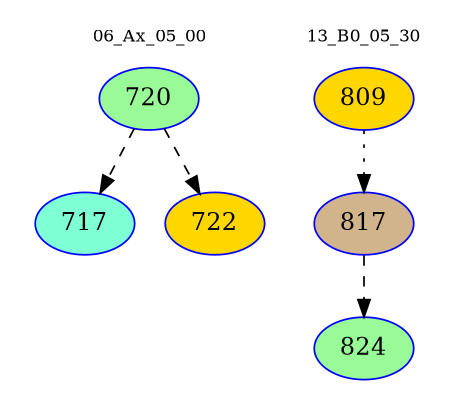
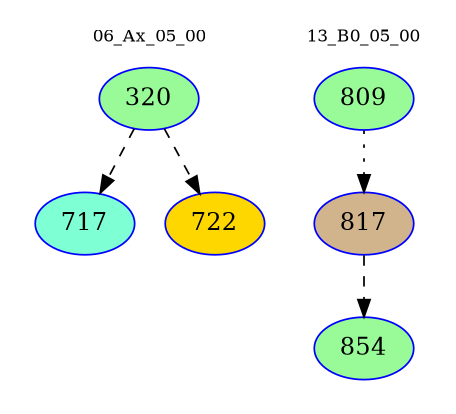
(364, 37) -> (364, 37)
(149, 99) -> (149, 99)
(364, 99) -> (364, 99)
(364, 348) -> (364, 348)
